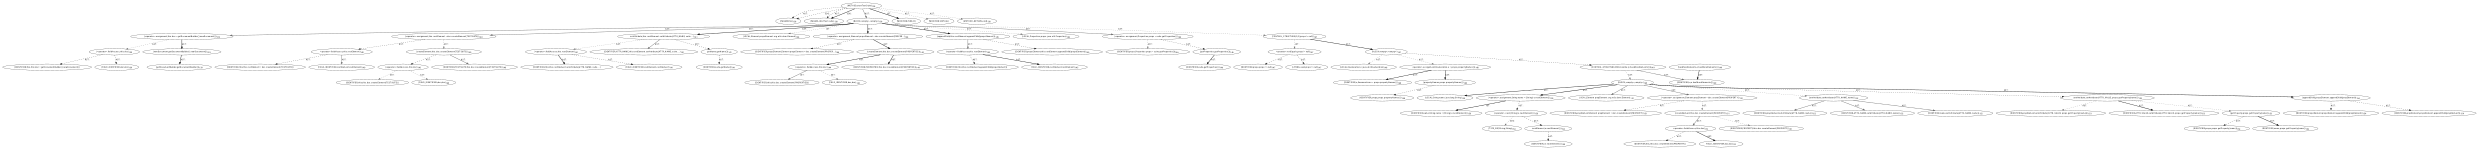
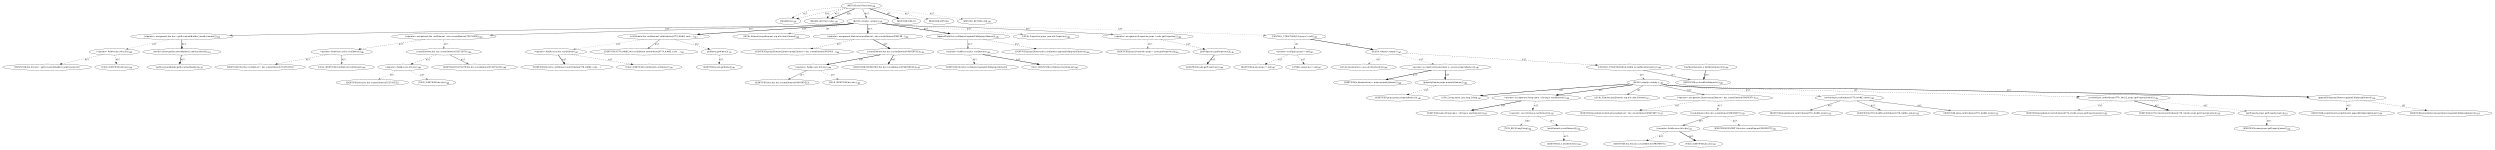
(2267, 121) -> (2267, 120)
(2217, 129) -> none
